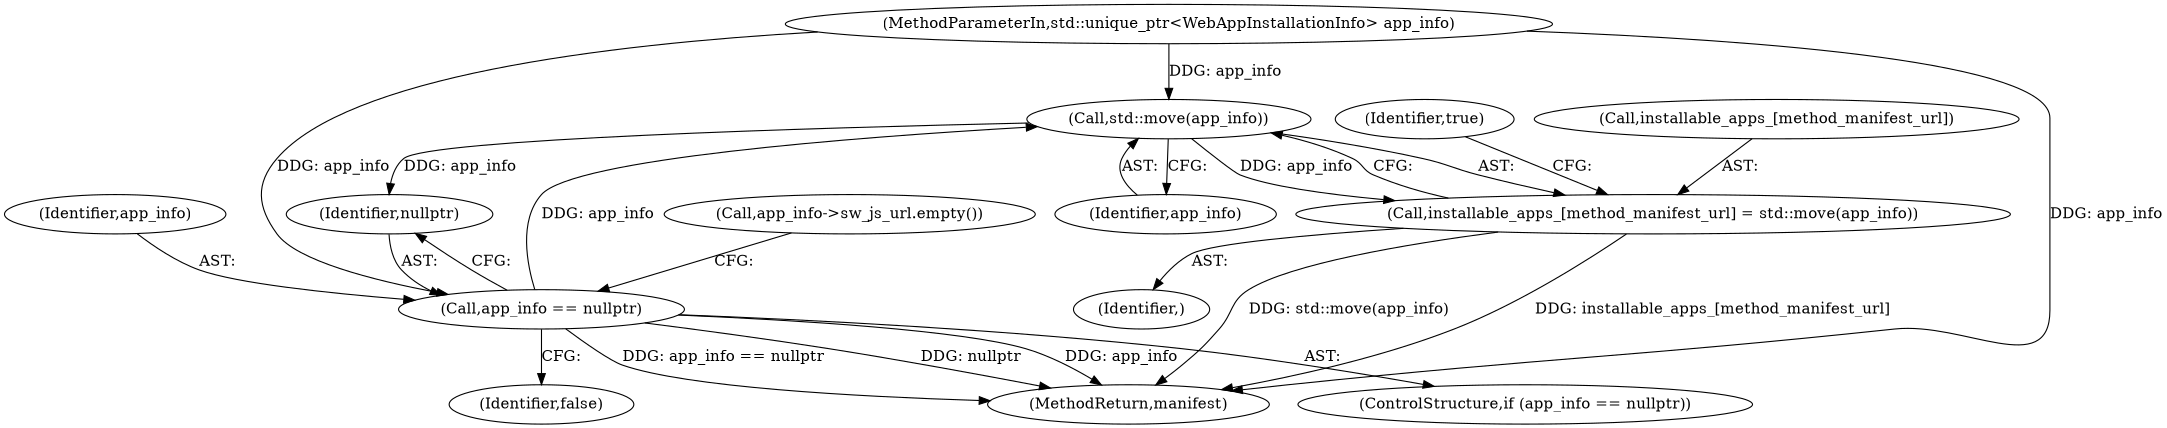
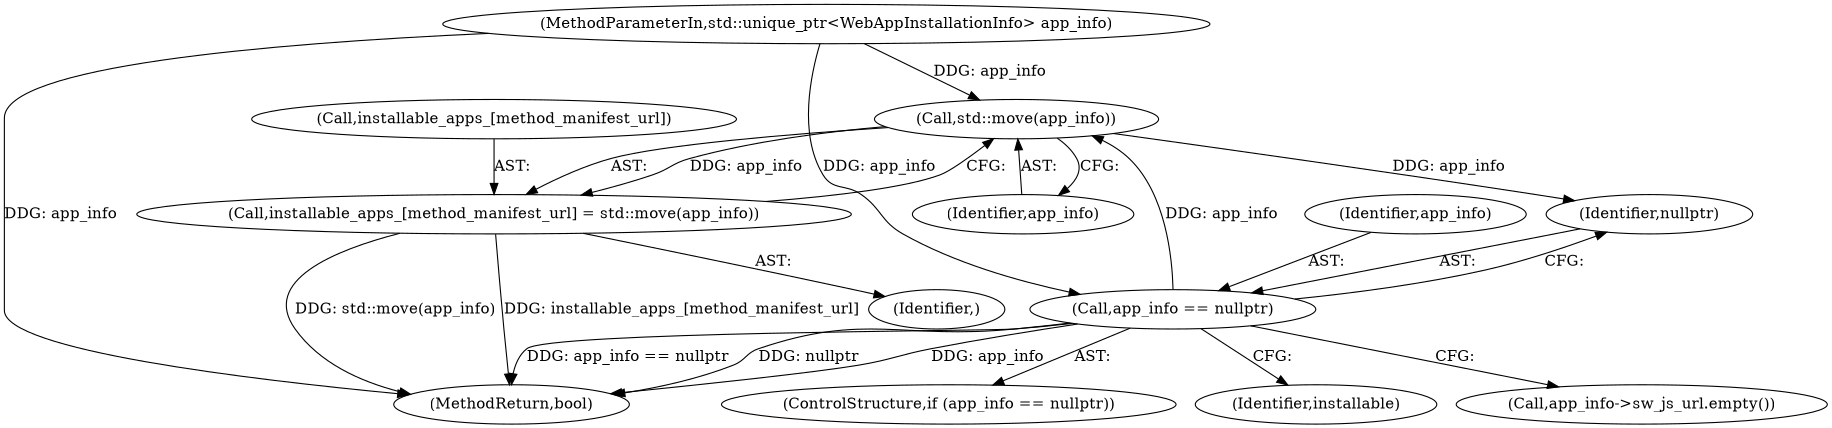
(1425, 119) -> none
(700, 260) -> (1399, 355)
(541, 404) -> (1316, 404)
(1128, 404) -> (512, 404)
